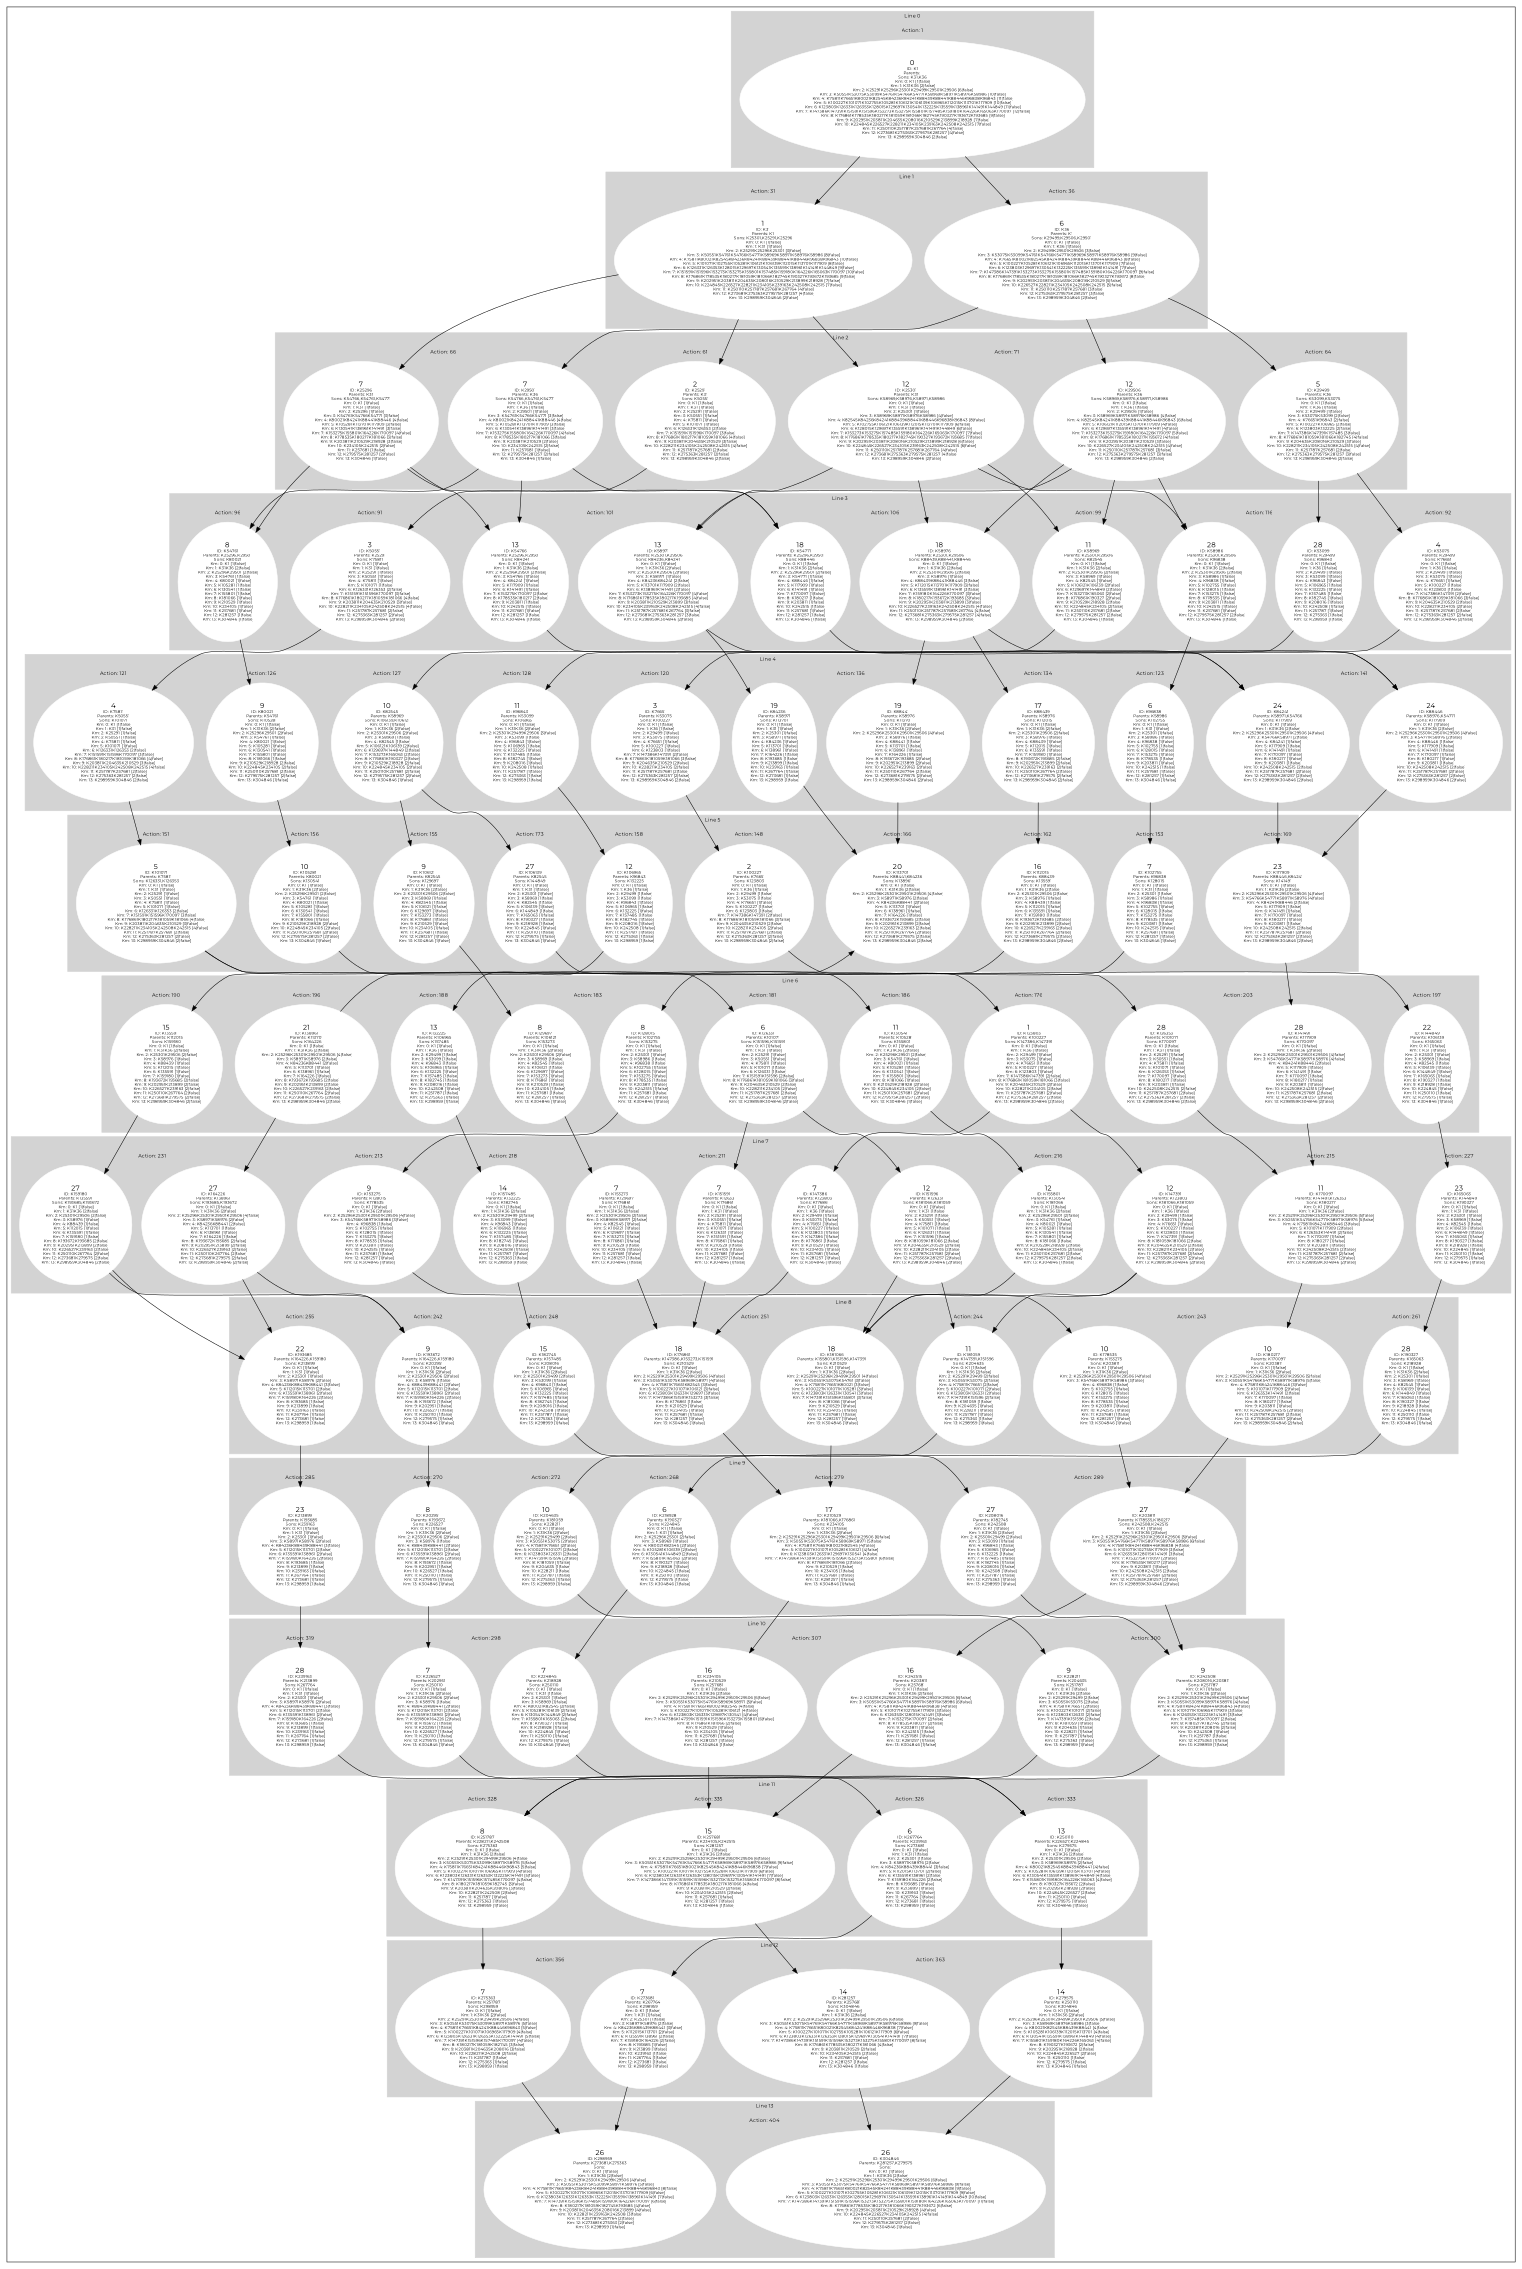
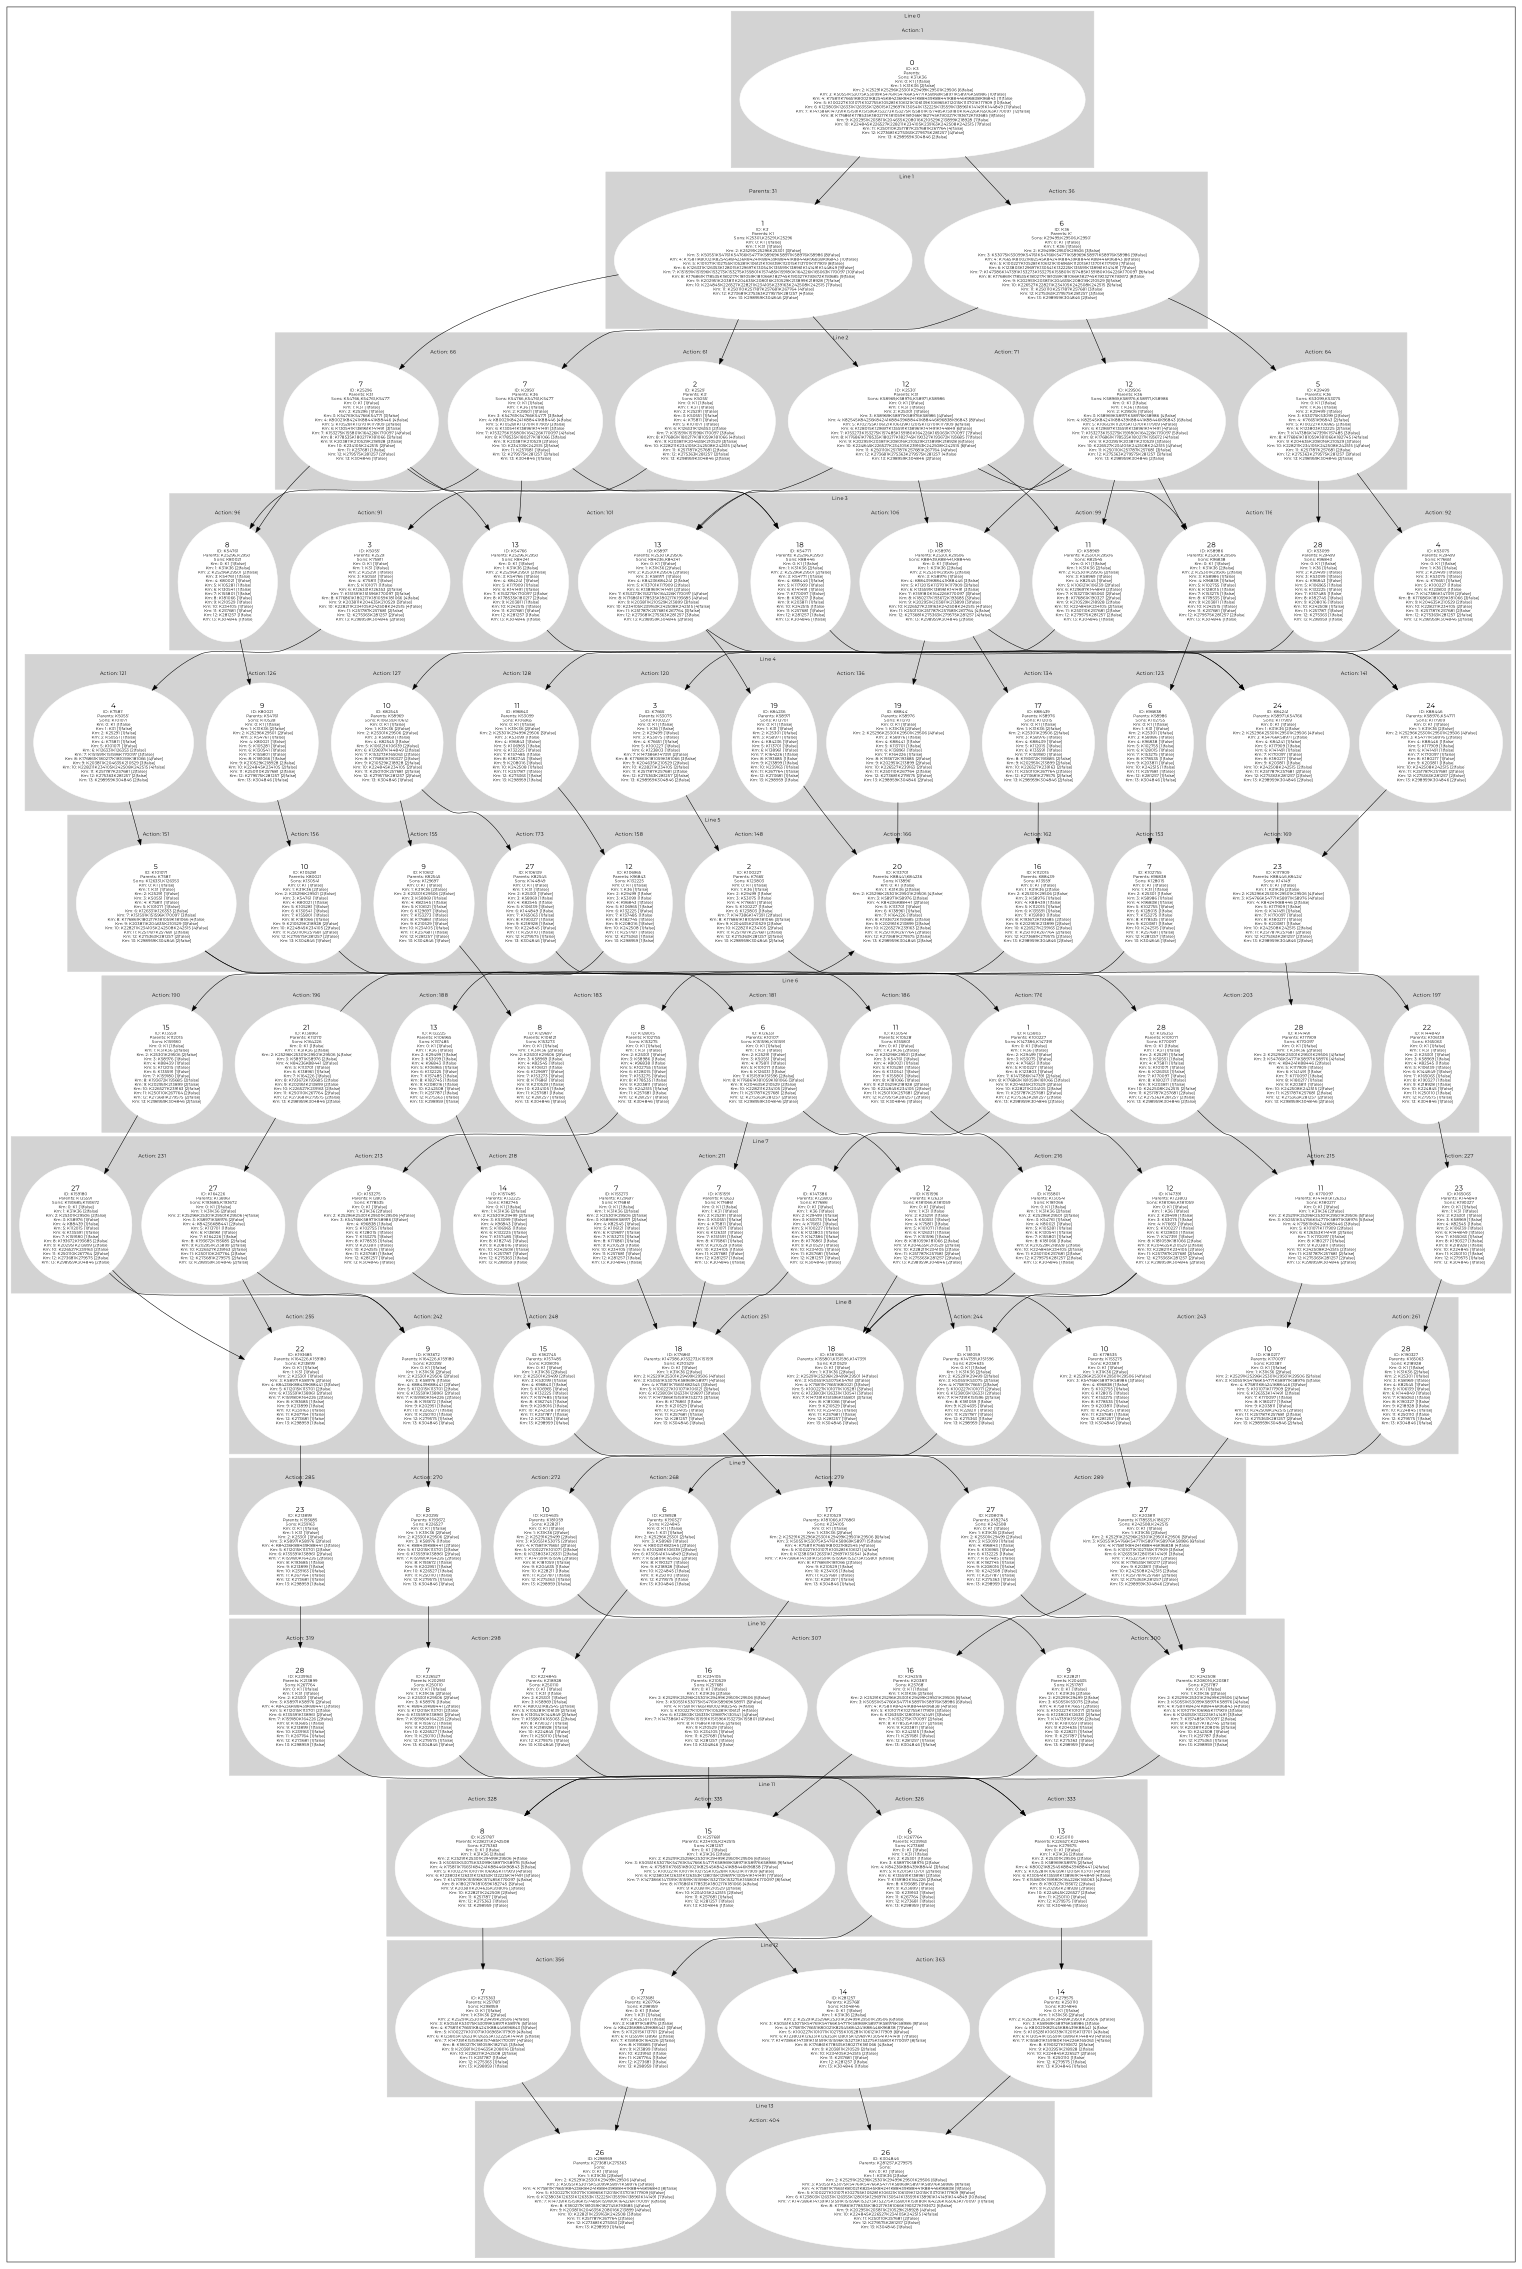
(913, 69) -> (913, 69)
(763, 191) -> (763, 191)
